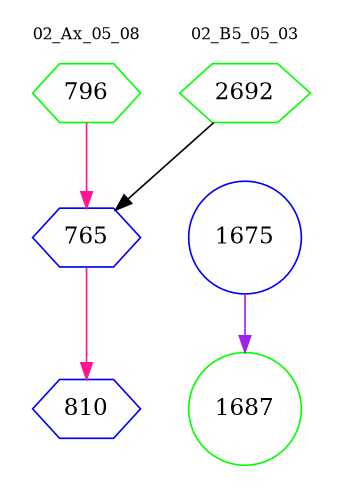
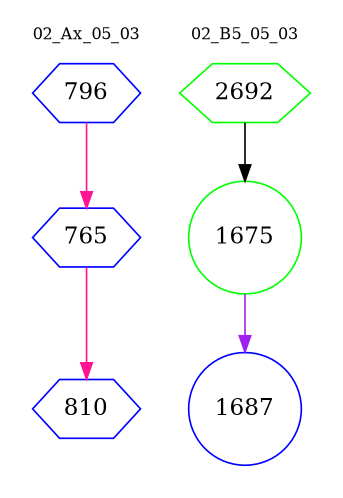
(87, 35) -> (87, 35)
(87, 93) -> (87, 93)
(177, 155) -> (245, 144)
(245, 238) -> (245, 238)
(245, 409) -> (245, 409)
